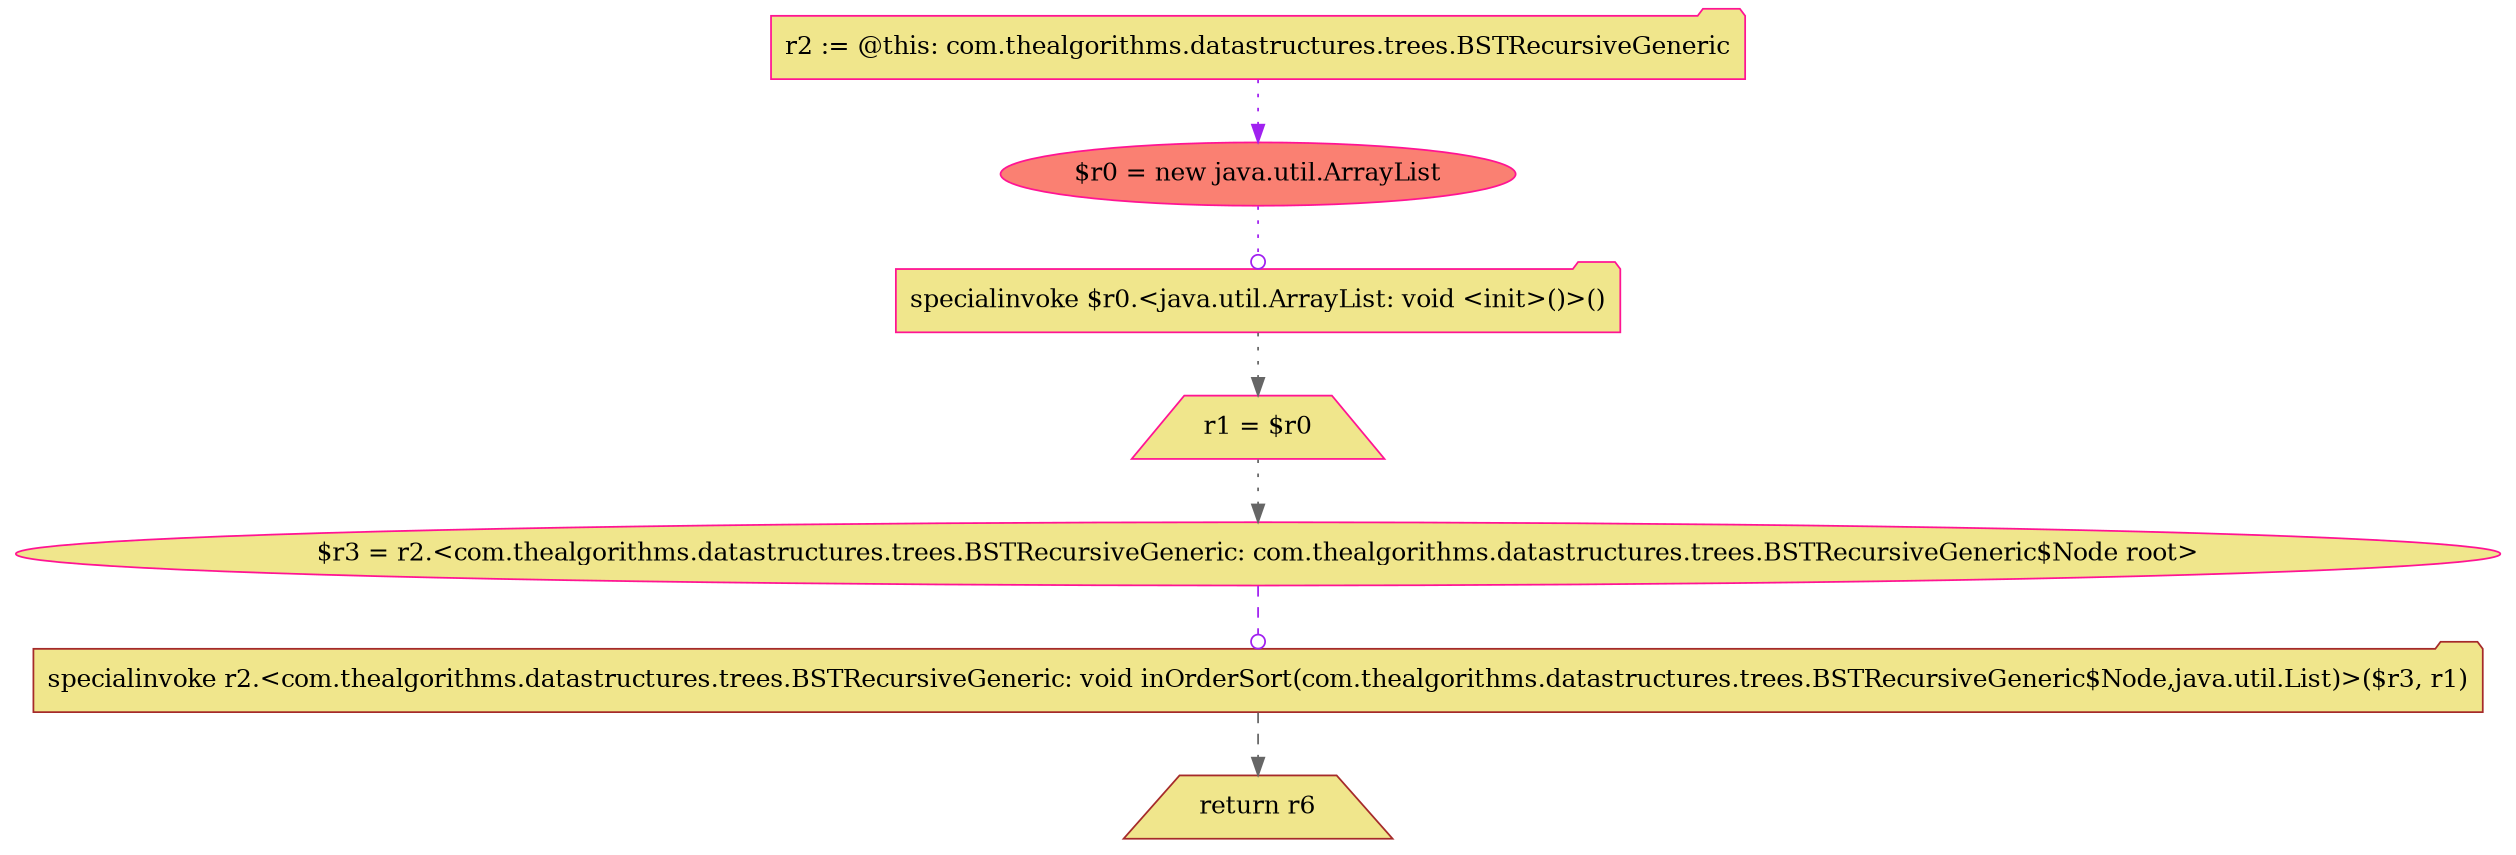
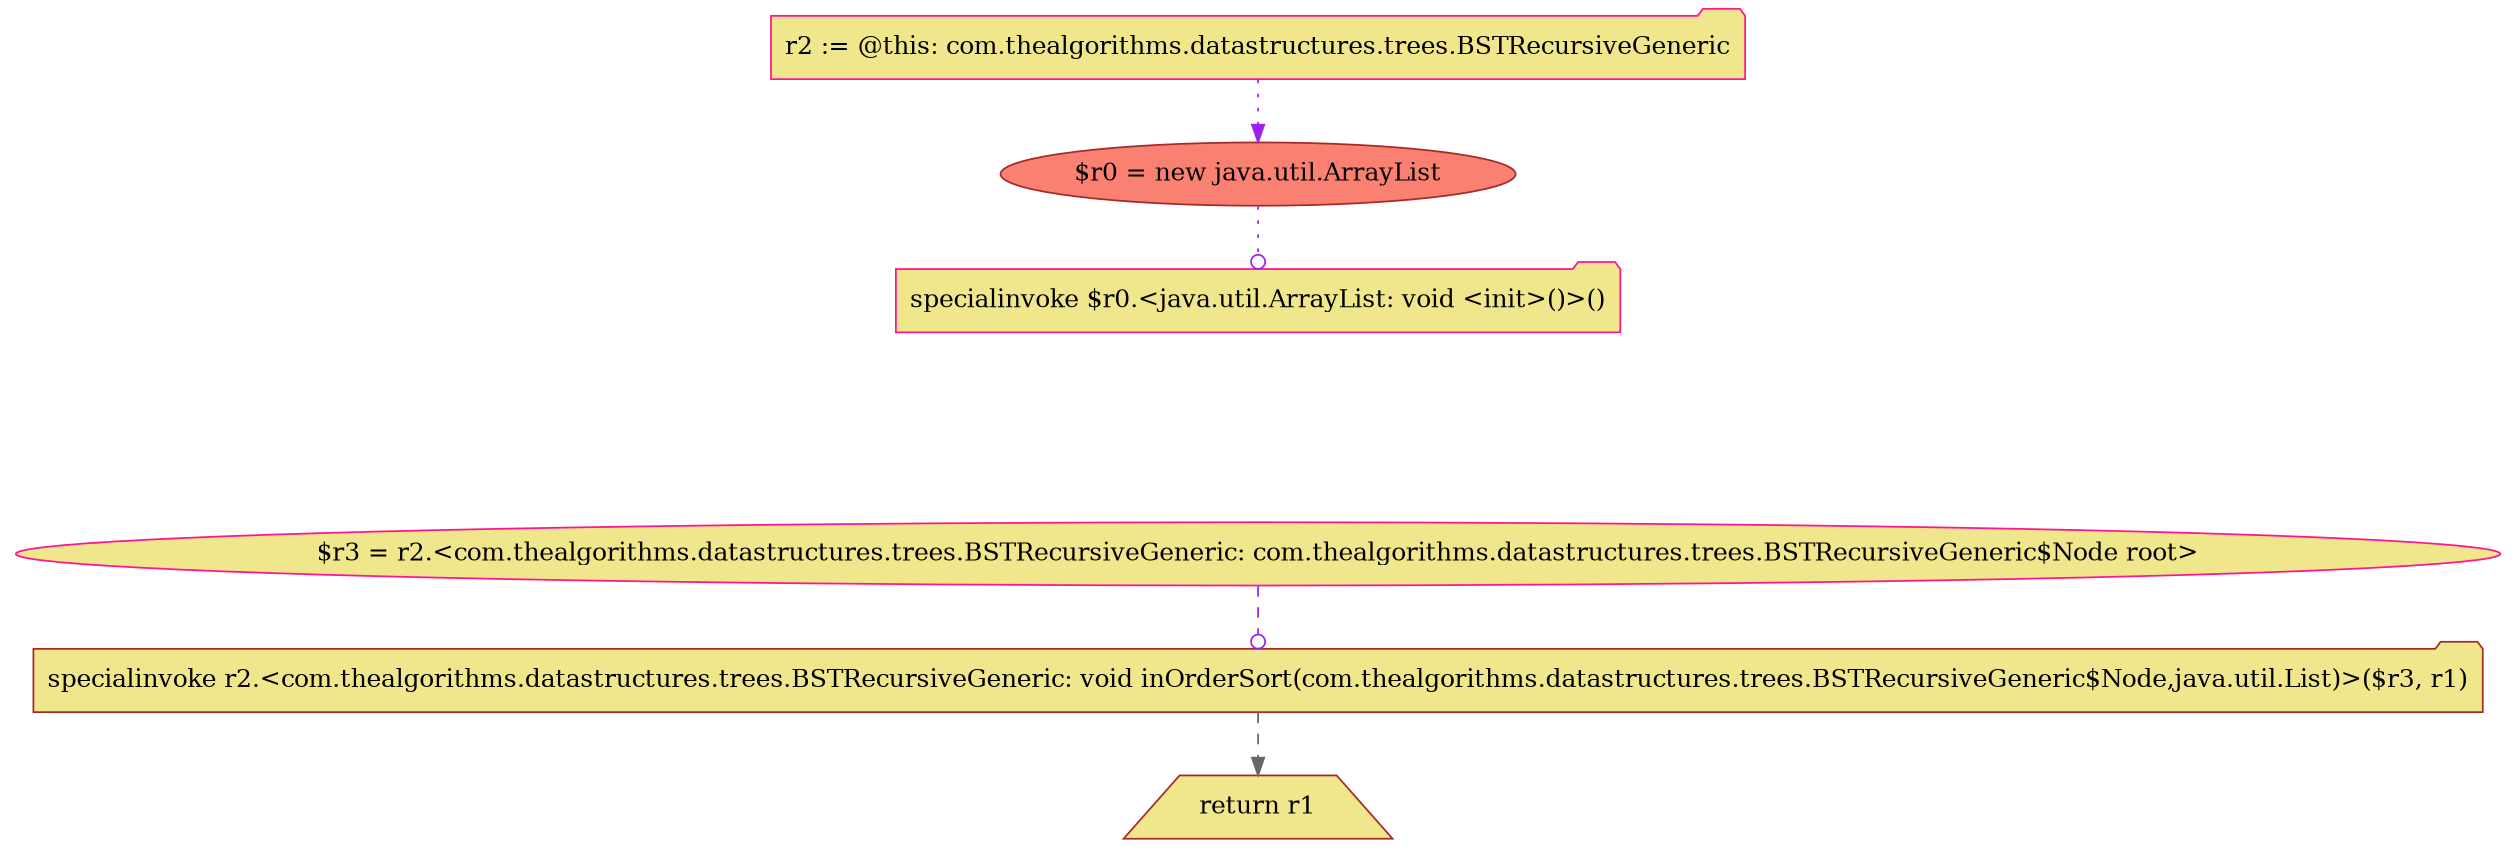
(1258, 174) -> (1258, 174)
(1258, 427) -> none
(1258, 807) -> (1258, 807)
